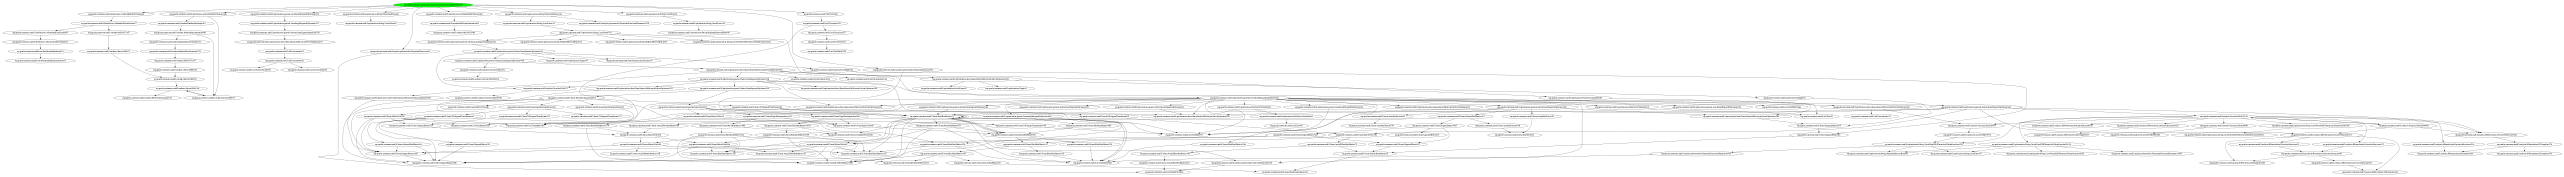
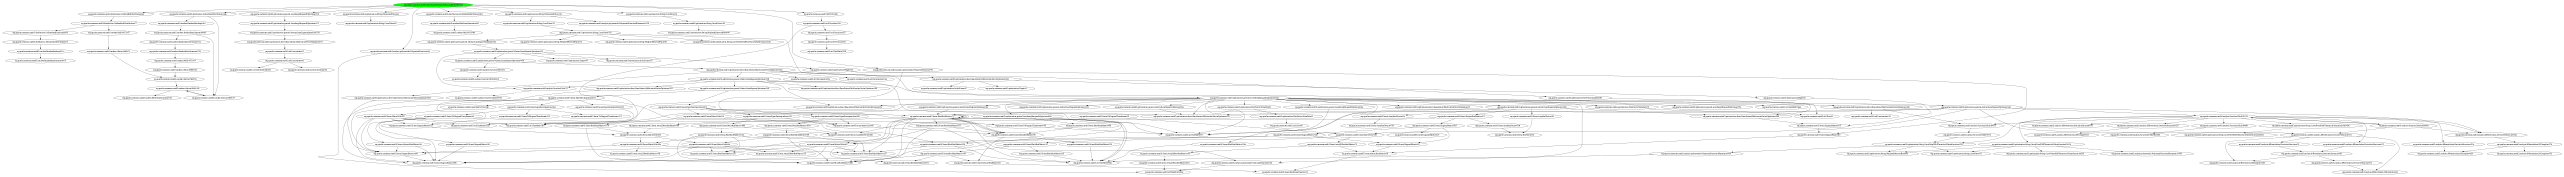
(757, 107) -> none
(1018, 139) -> (990, 146)
